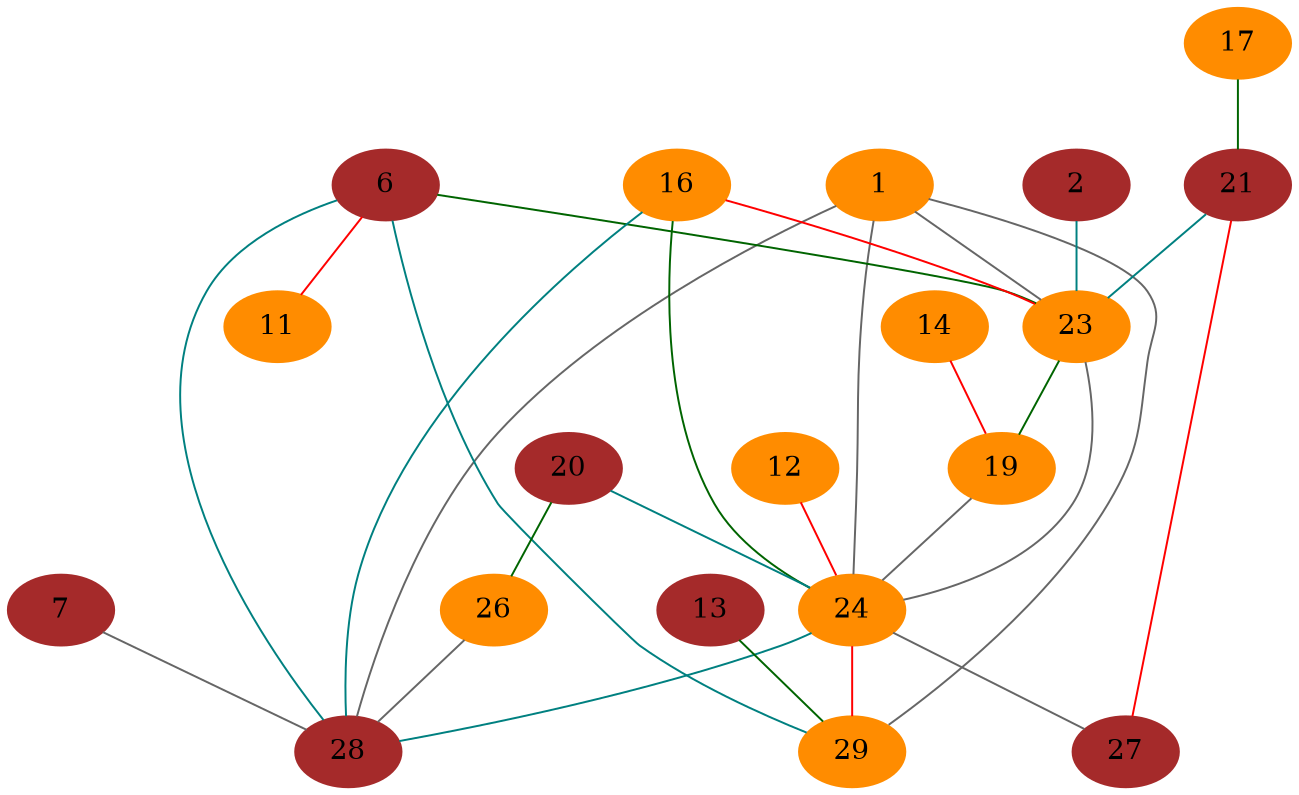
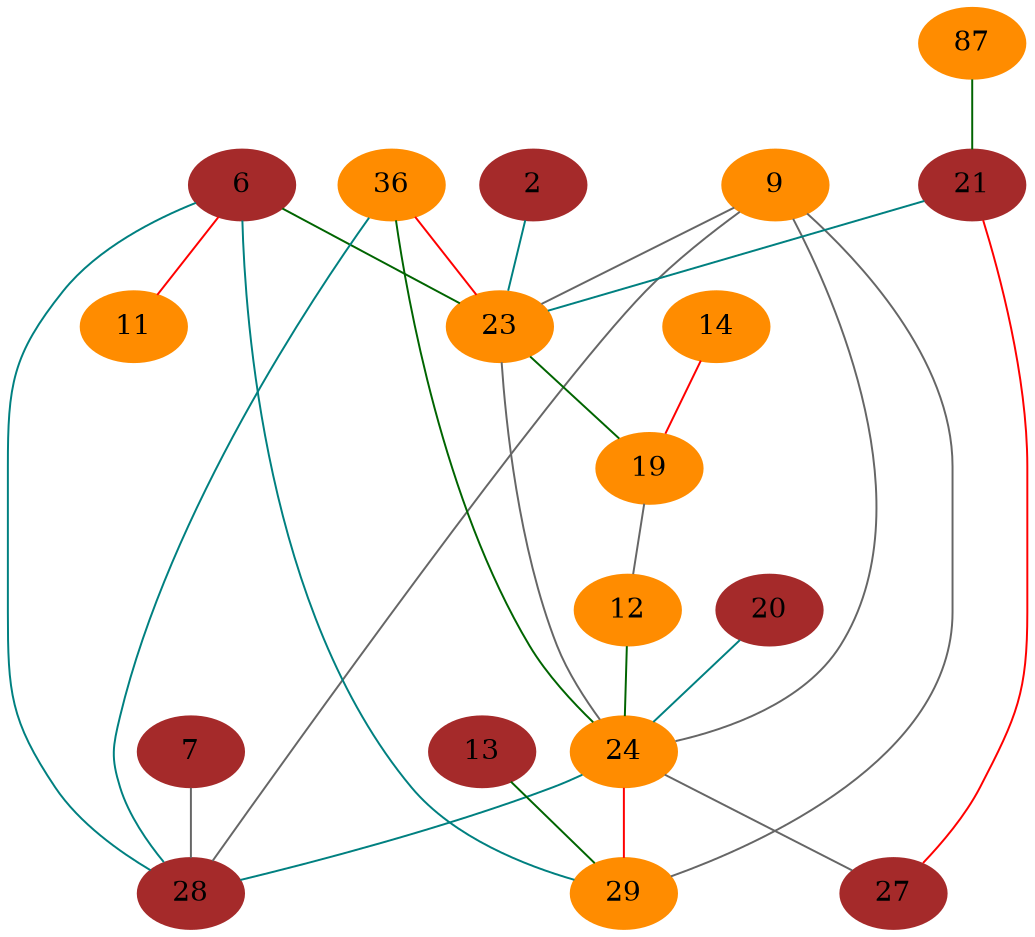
(1238, 43) -> (972, 43)
(677, 185) -> (392, 185)
(880, 185) -> (775, 185)
(819, 539) -> (626, 681)
(927, 539) -> (639, 539)
(494, 610) -> none
